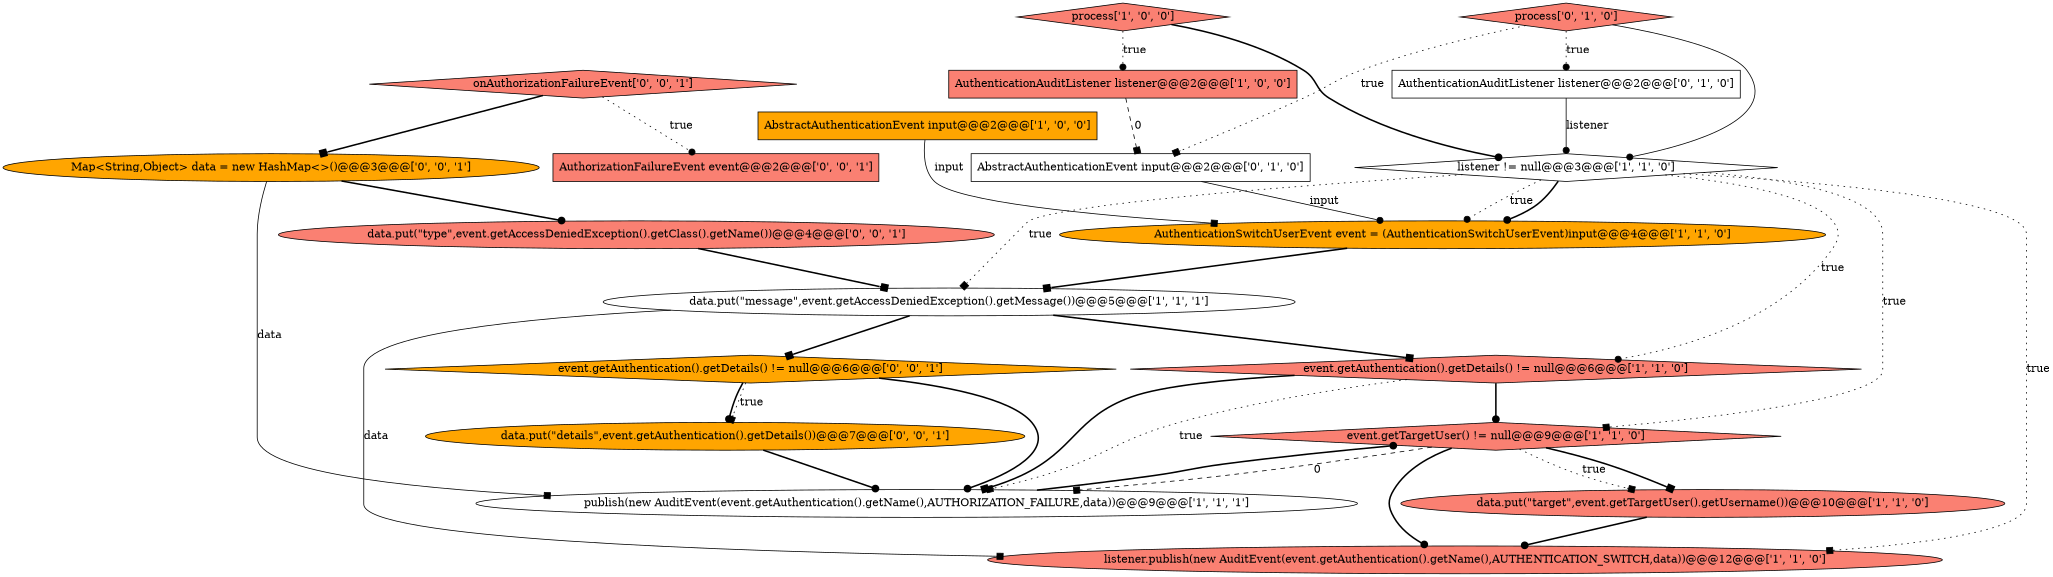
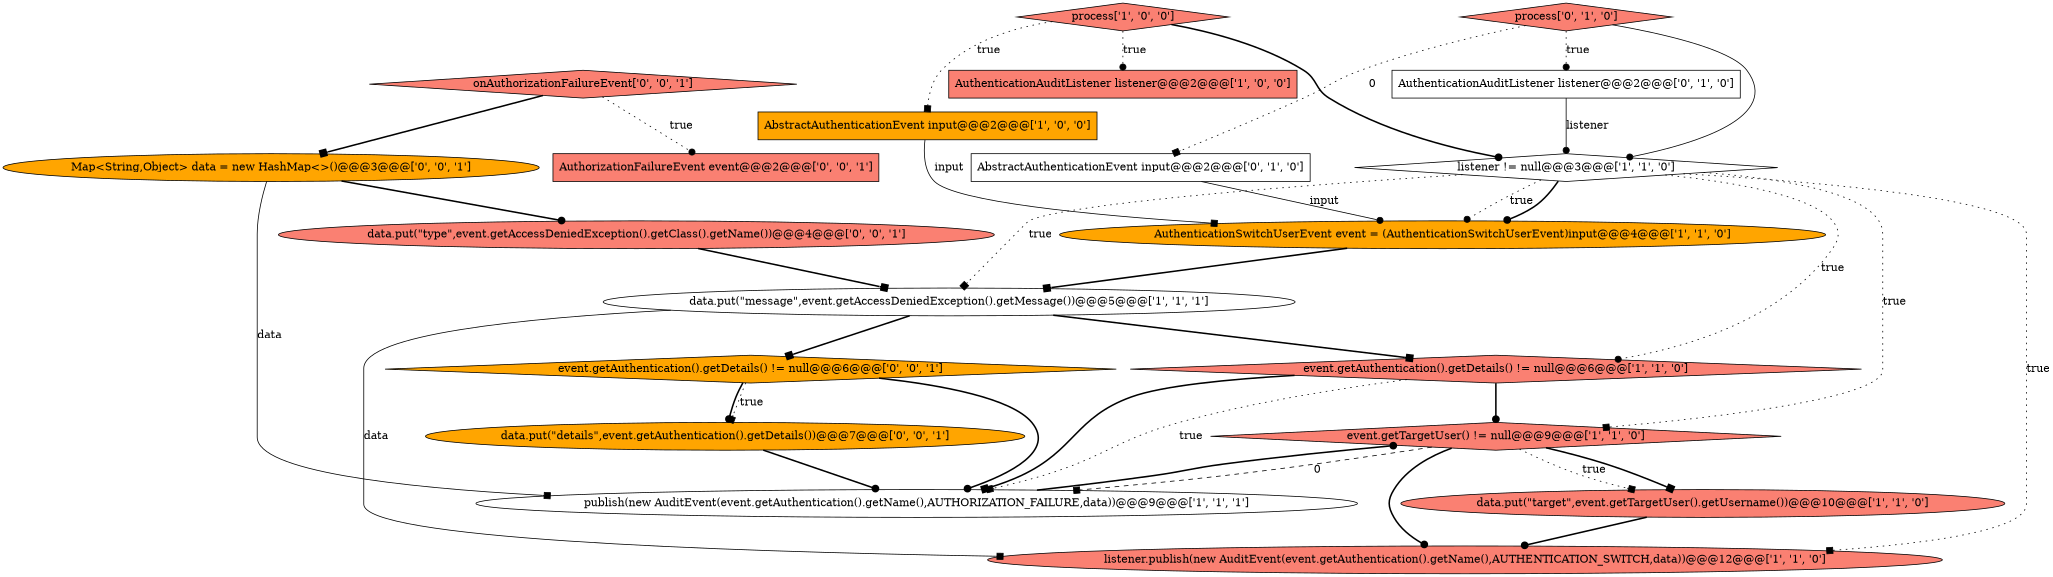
none -> (976, 45)
(1373, 84) -> (1373, 84)
(1131, 122) -> none
